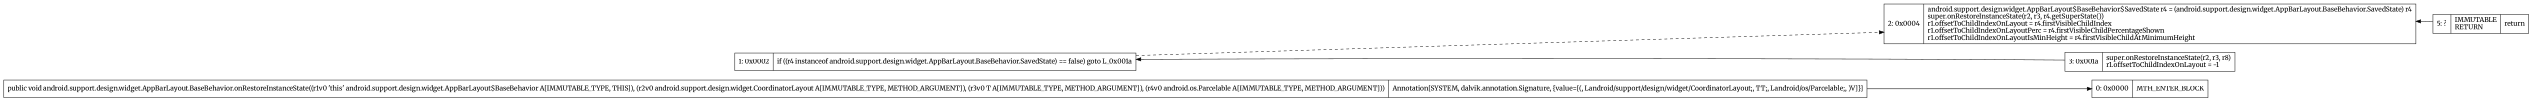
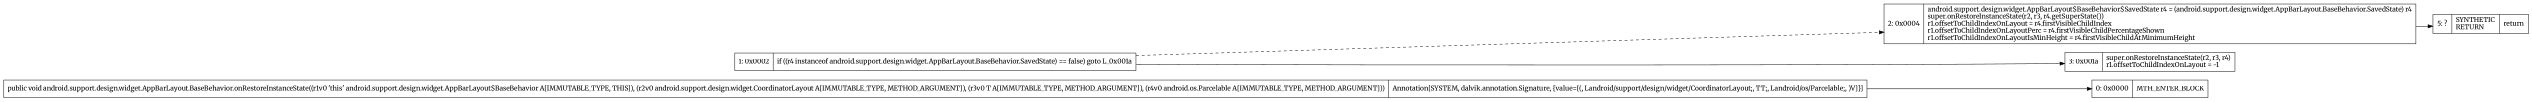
(2476, 20) -> (2475, 20)
(2427, 21) -> (2422, 26)
(2169, 58) -> (2168, 58)
(1603, 59) -> (1598, 65)
